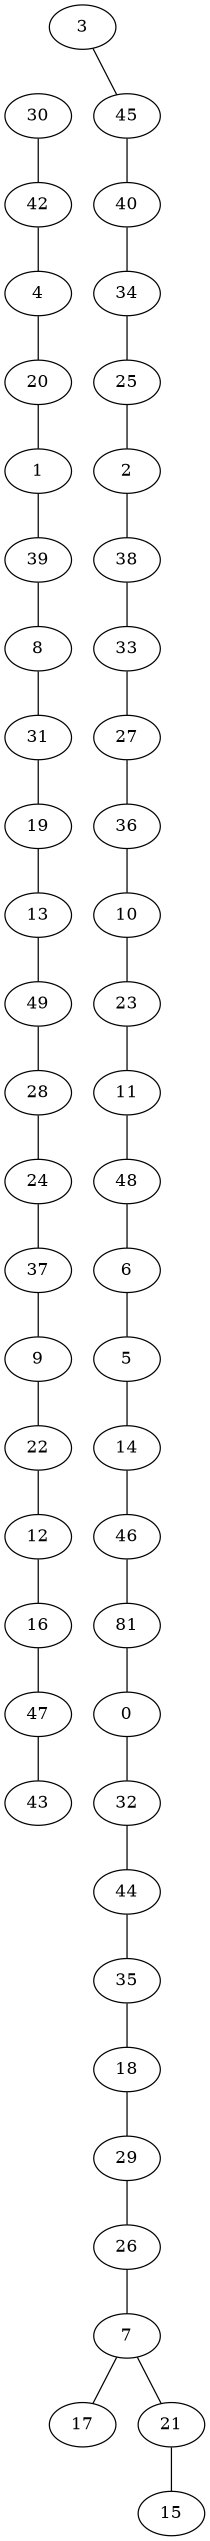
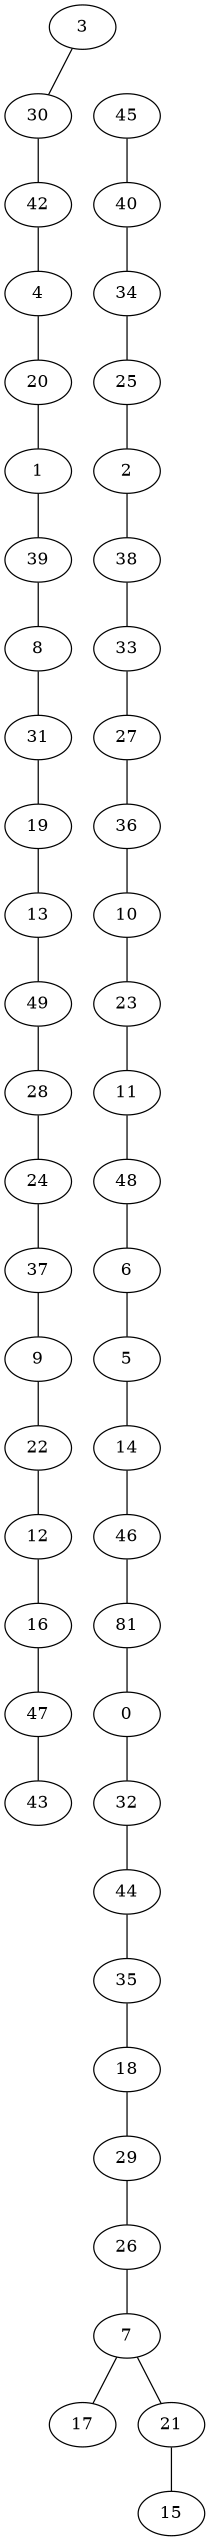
(105, 72) -> (60, 72)
